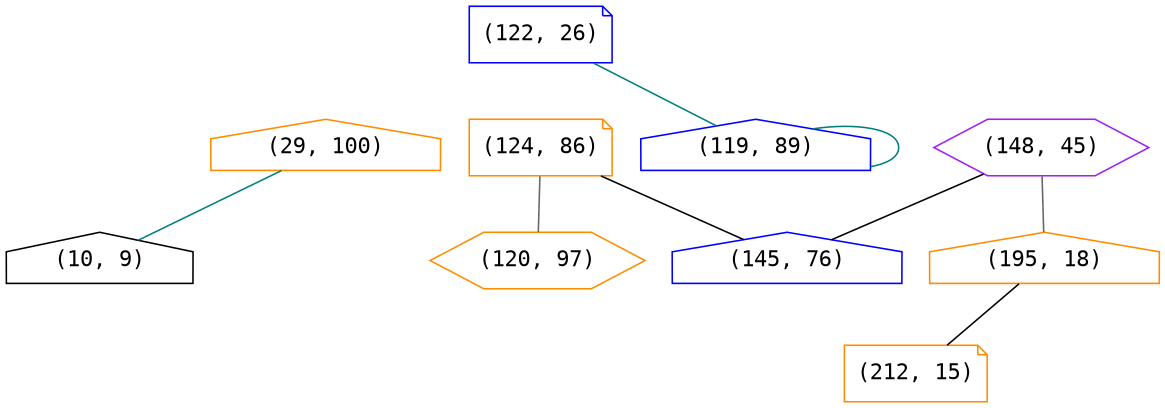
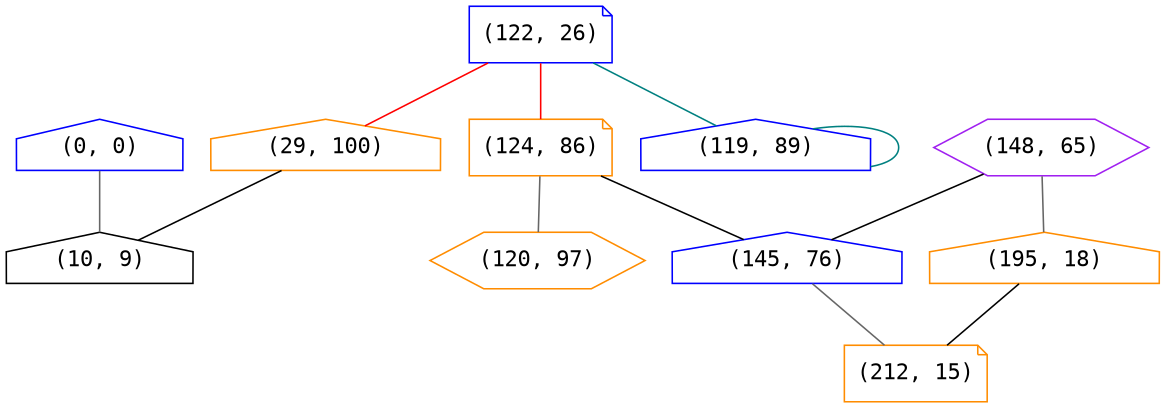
none -> (541, 91)
none -> (426, 94)
none -> (100, 148)
(1041, 148) -> (1041, 148)
(210, 205) -> (210, 205)
none -> (848, 315)
